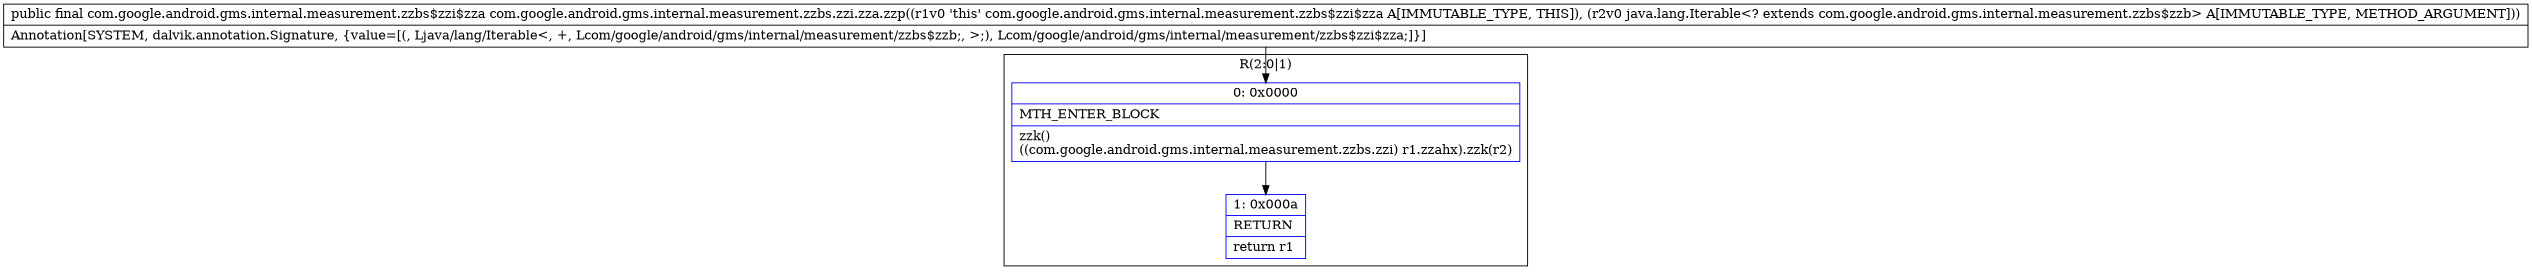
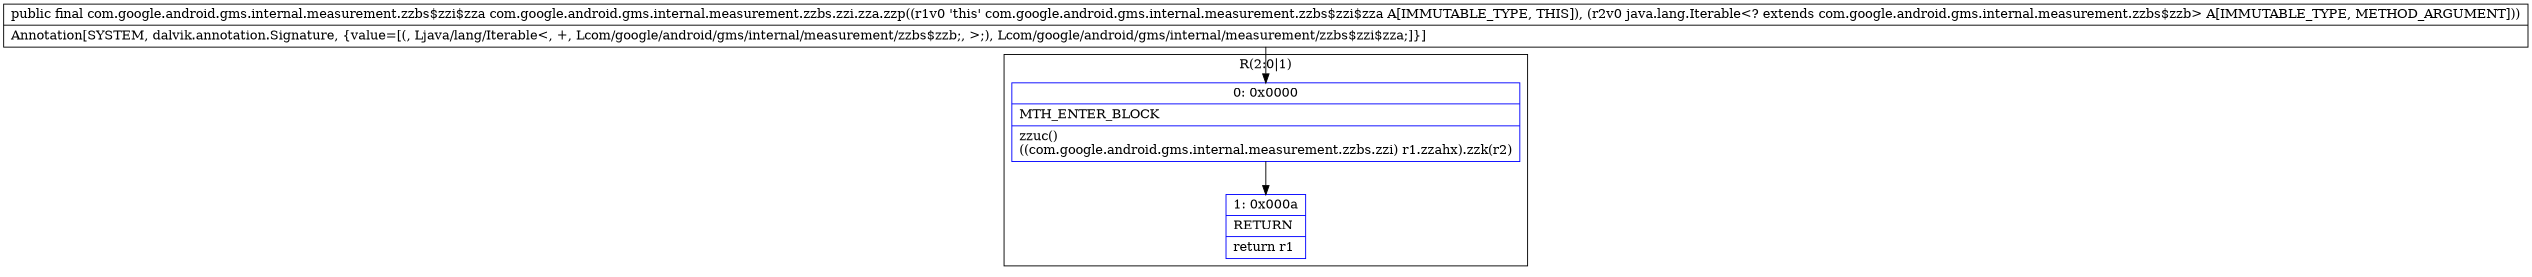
(1035, 136) -> (1039, 136)
